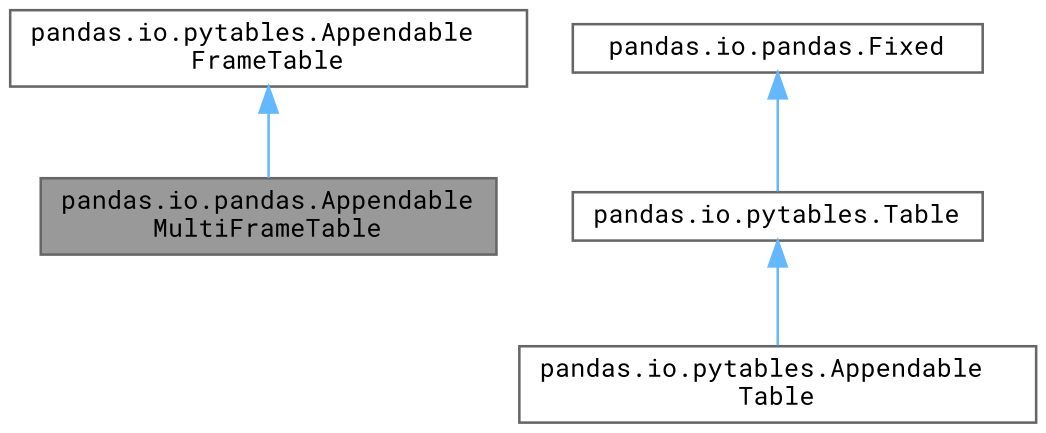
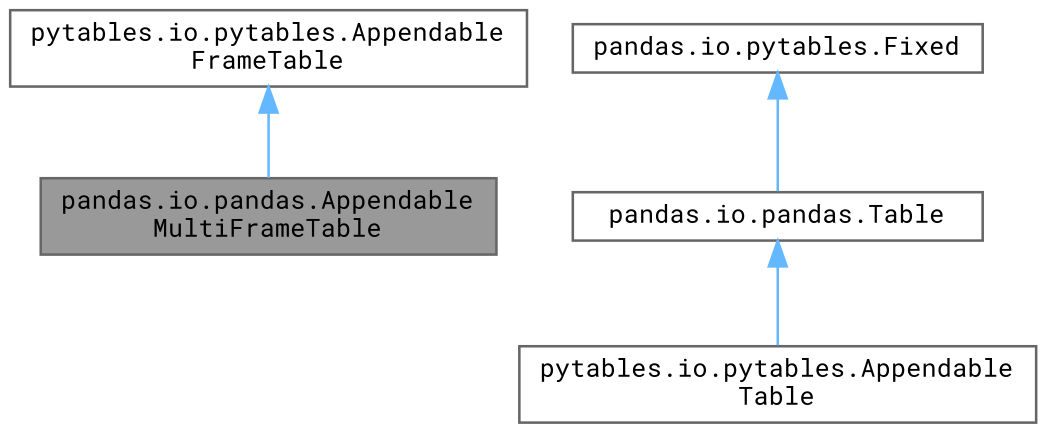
(269, 48) -> (269, 48)
(778, 48) -> (778, 48)
(778, 216) -> (778, 216)
(778, 384) -> (778, 384)
